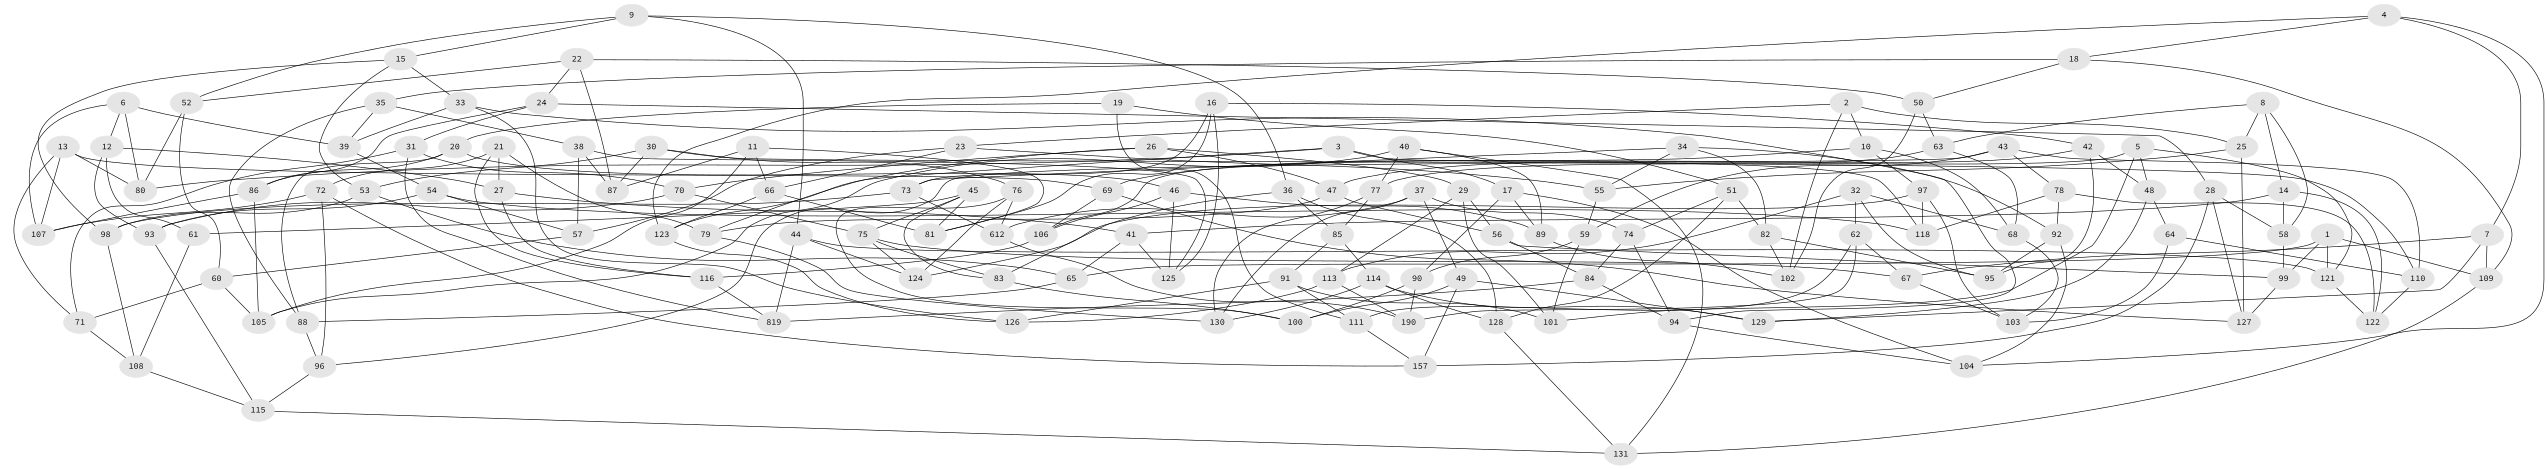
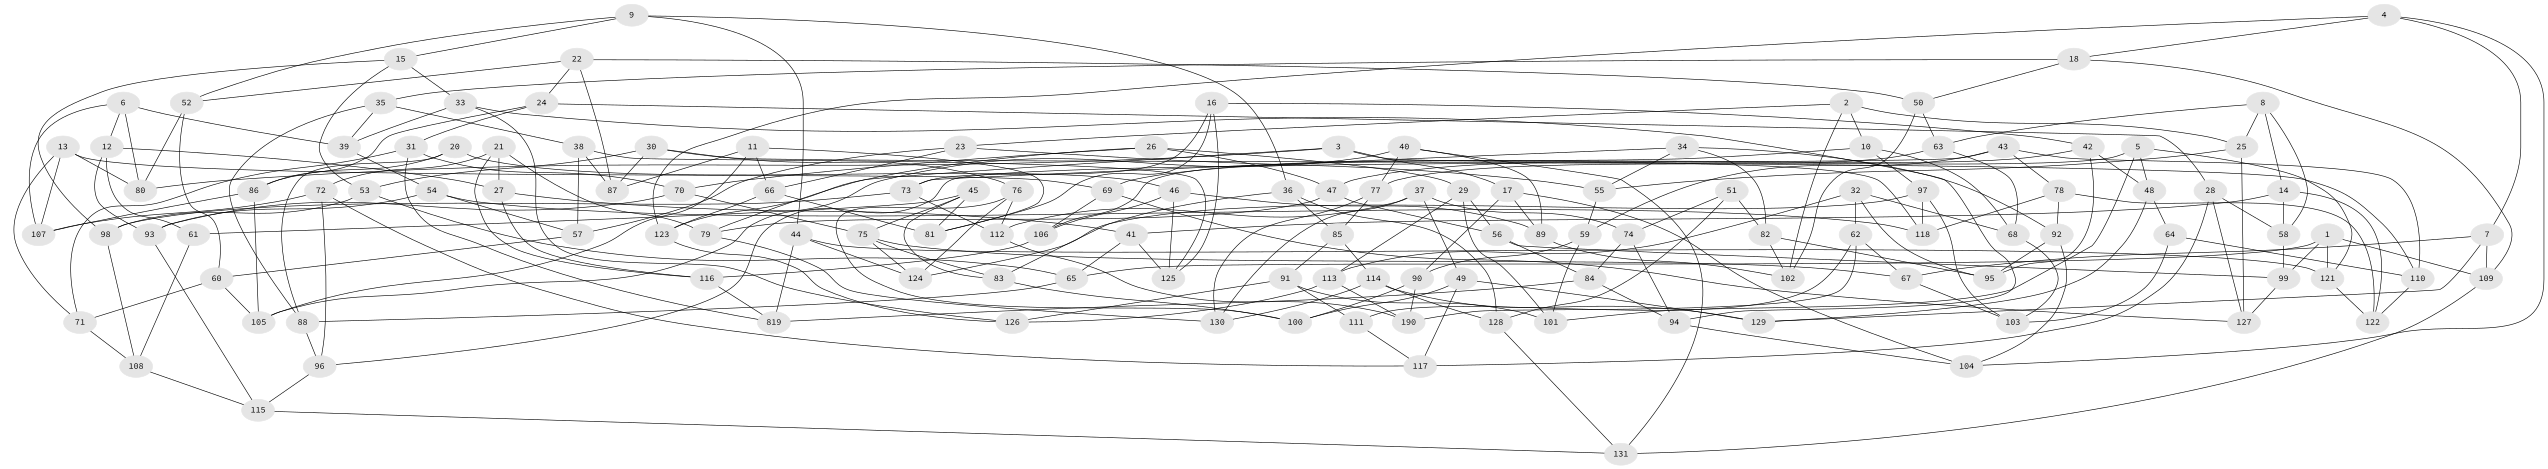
(1118, 103) -> none
(997, 235) -> (997, 235)
(1420, 366) -> (1420, 366)
